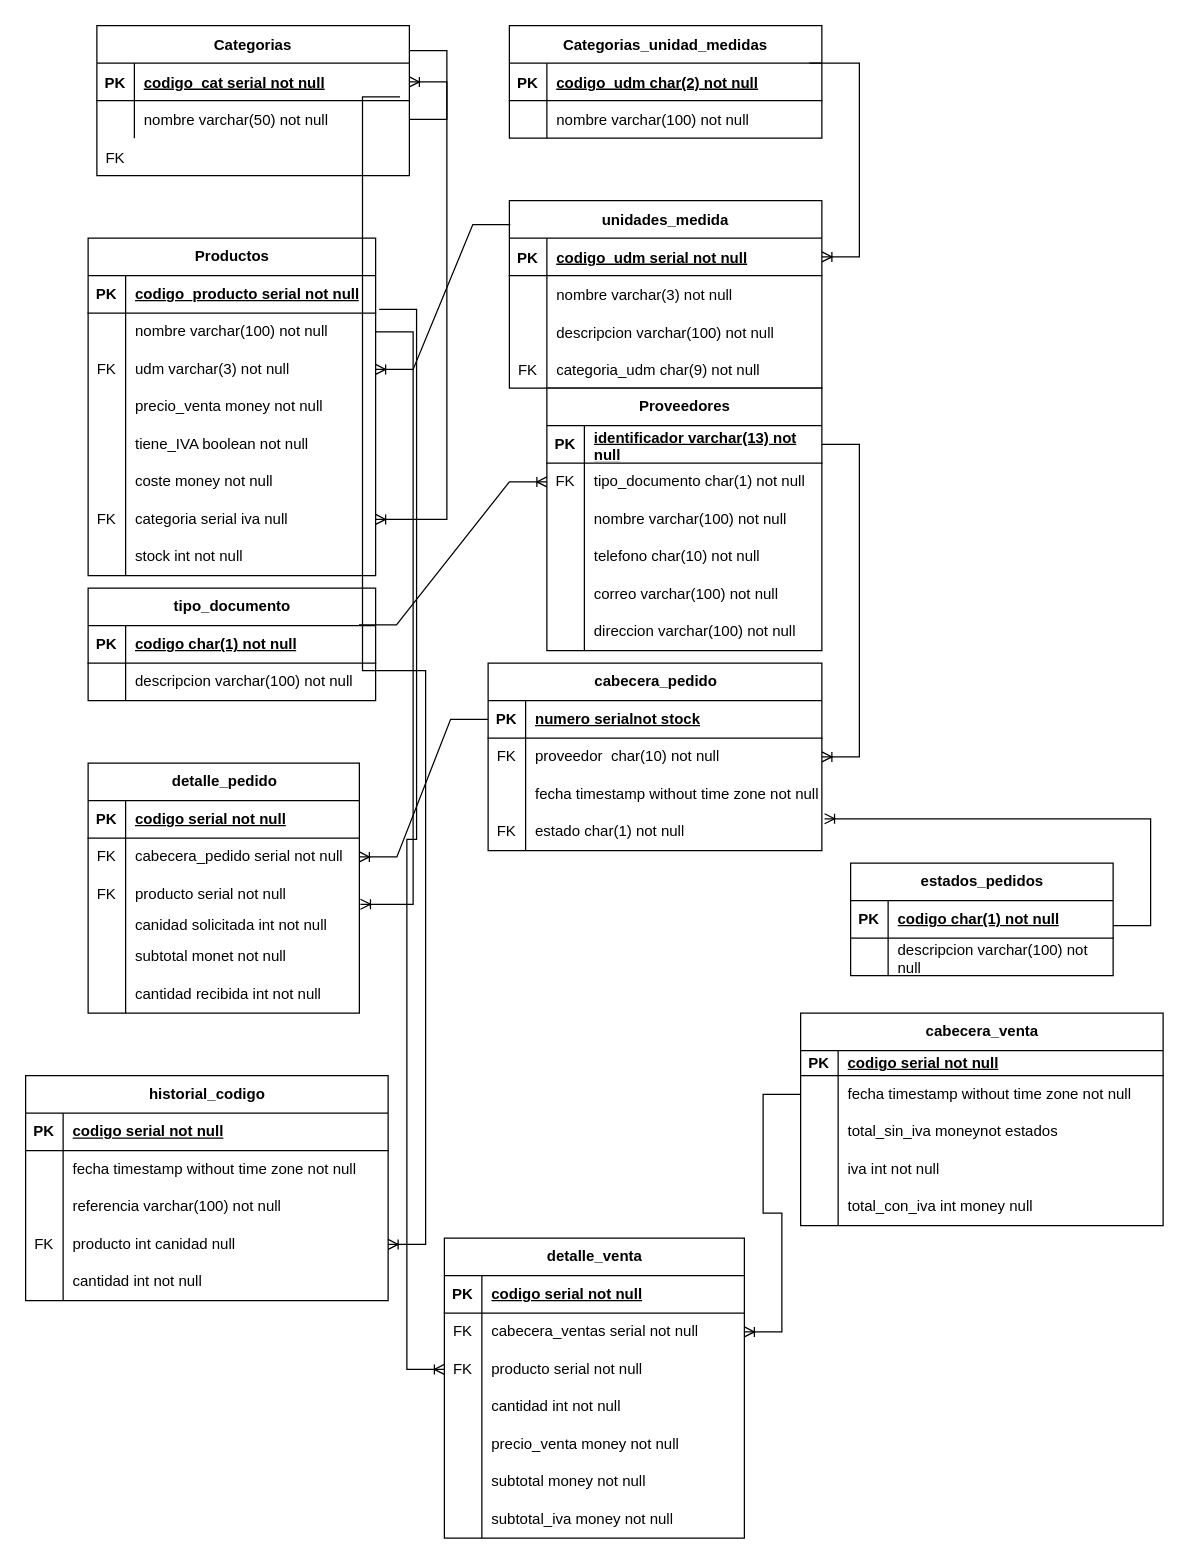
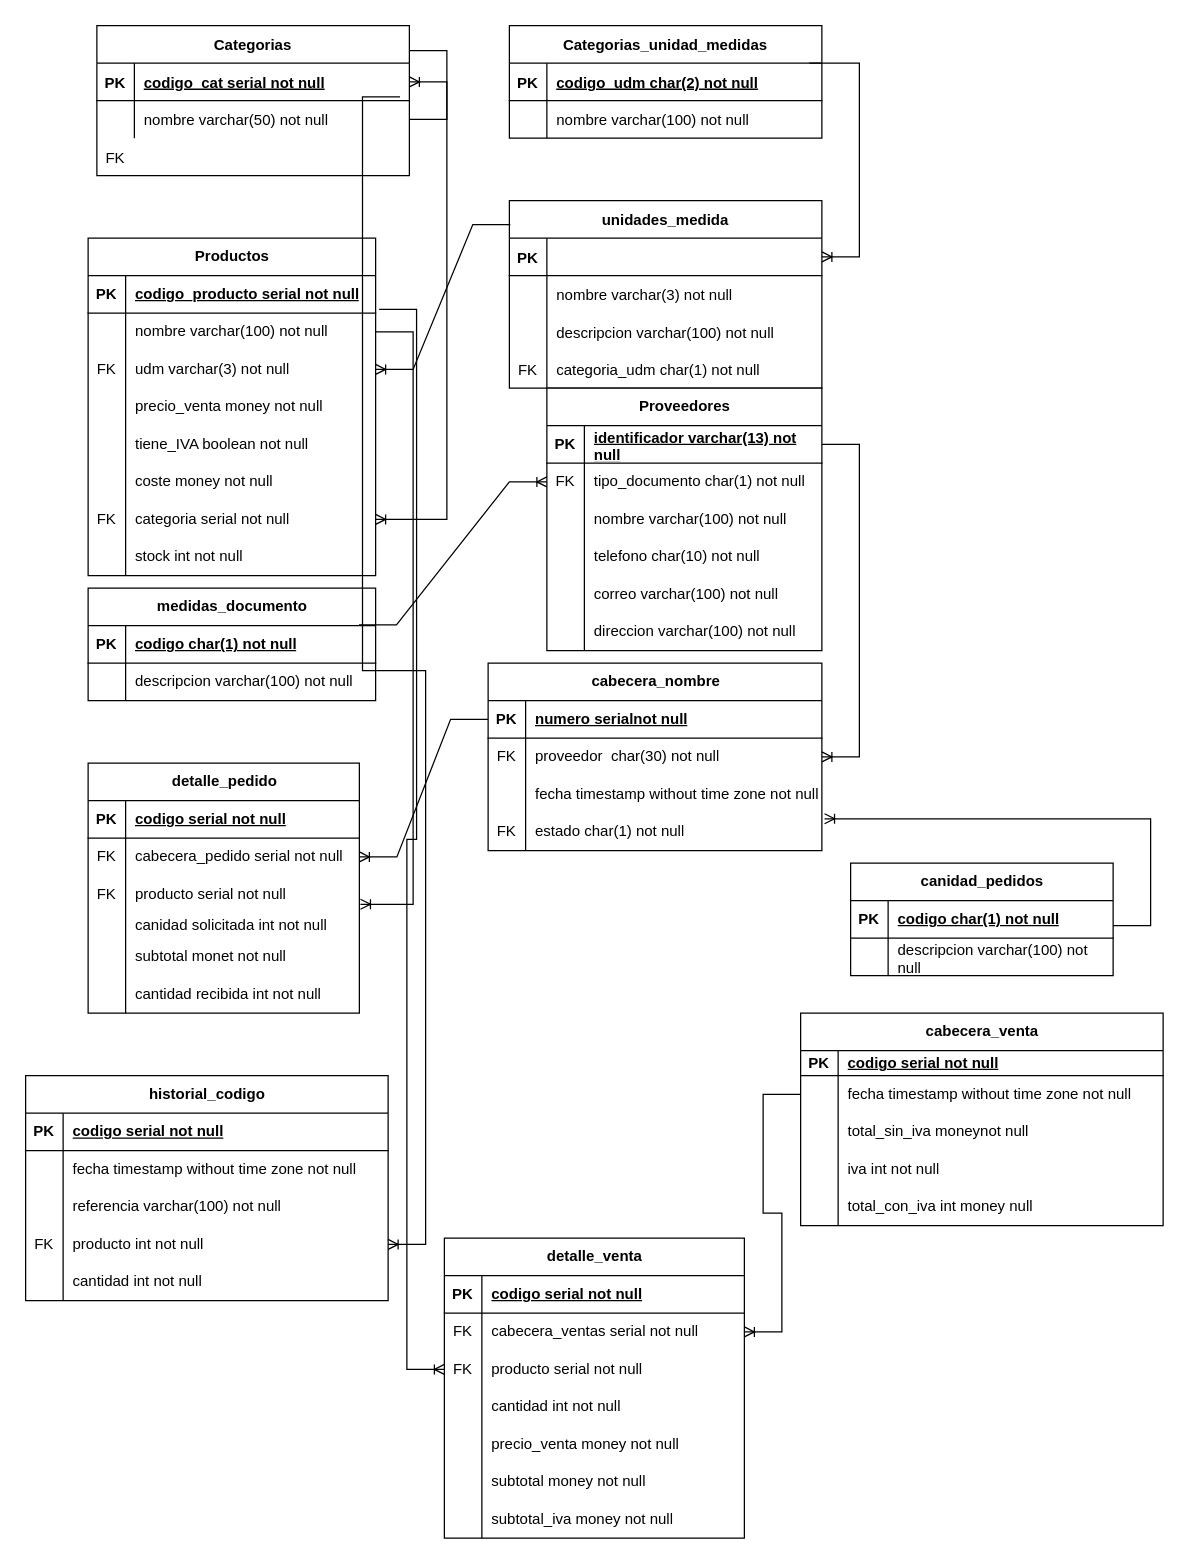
(684, 257) -> none
(671, 370) -> (671, 370)
(223, 519) -> (225, 519)
(233, 607) -> (233, 607)
(656, 682) -> (656, 682)
(620, 719) -> (612, 719)
(643, 757) -> (643, 757)
(983, 882) -> (983, 882)
(964, 1132) -> (948, 1132)
(164, 1244) -> (150, 1244)
